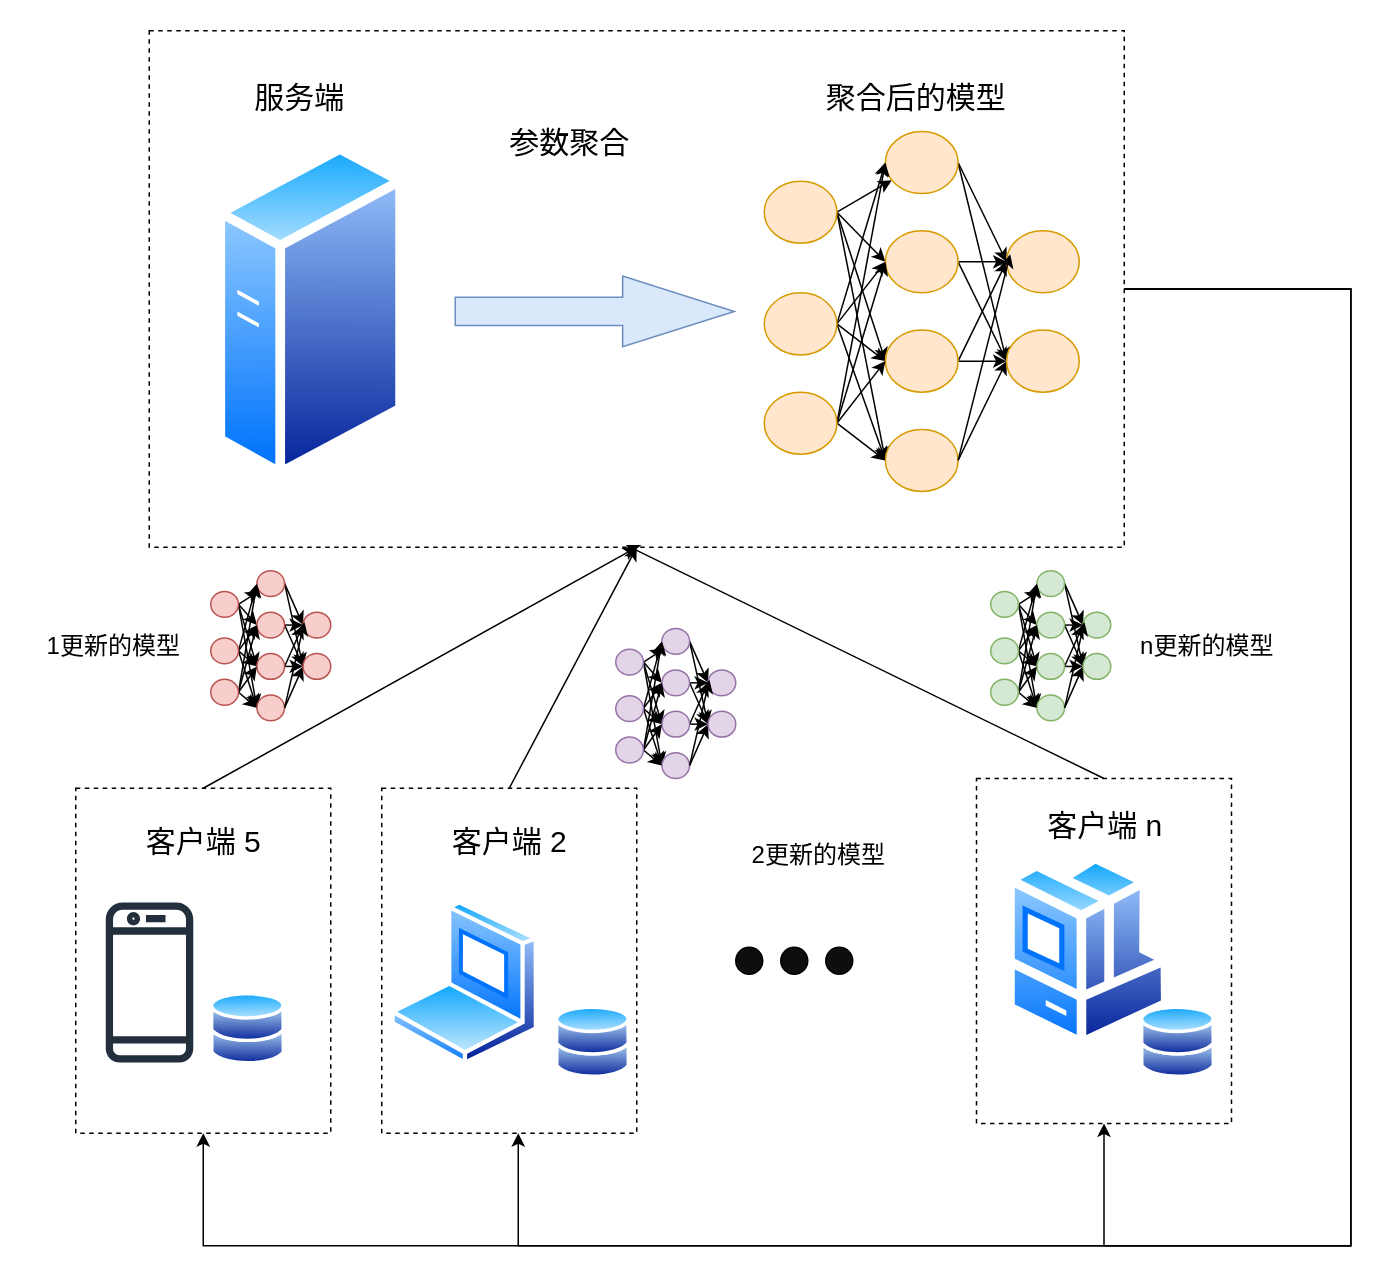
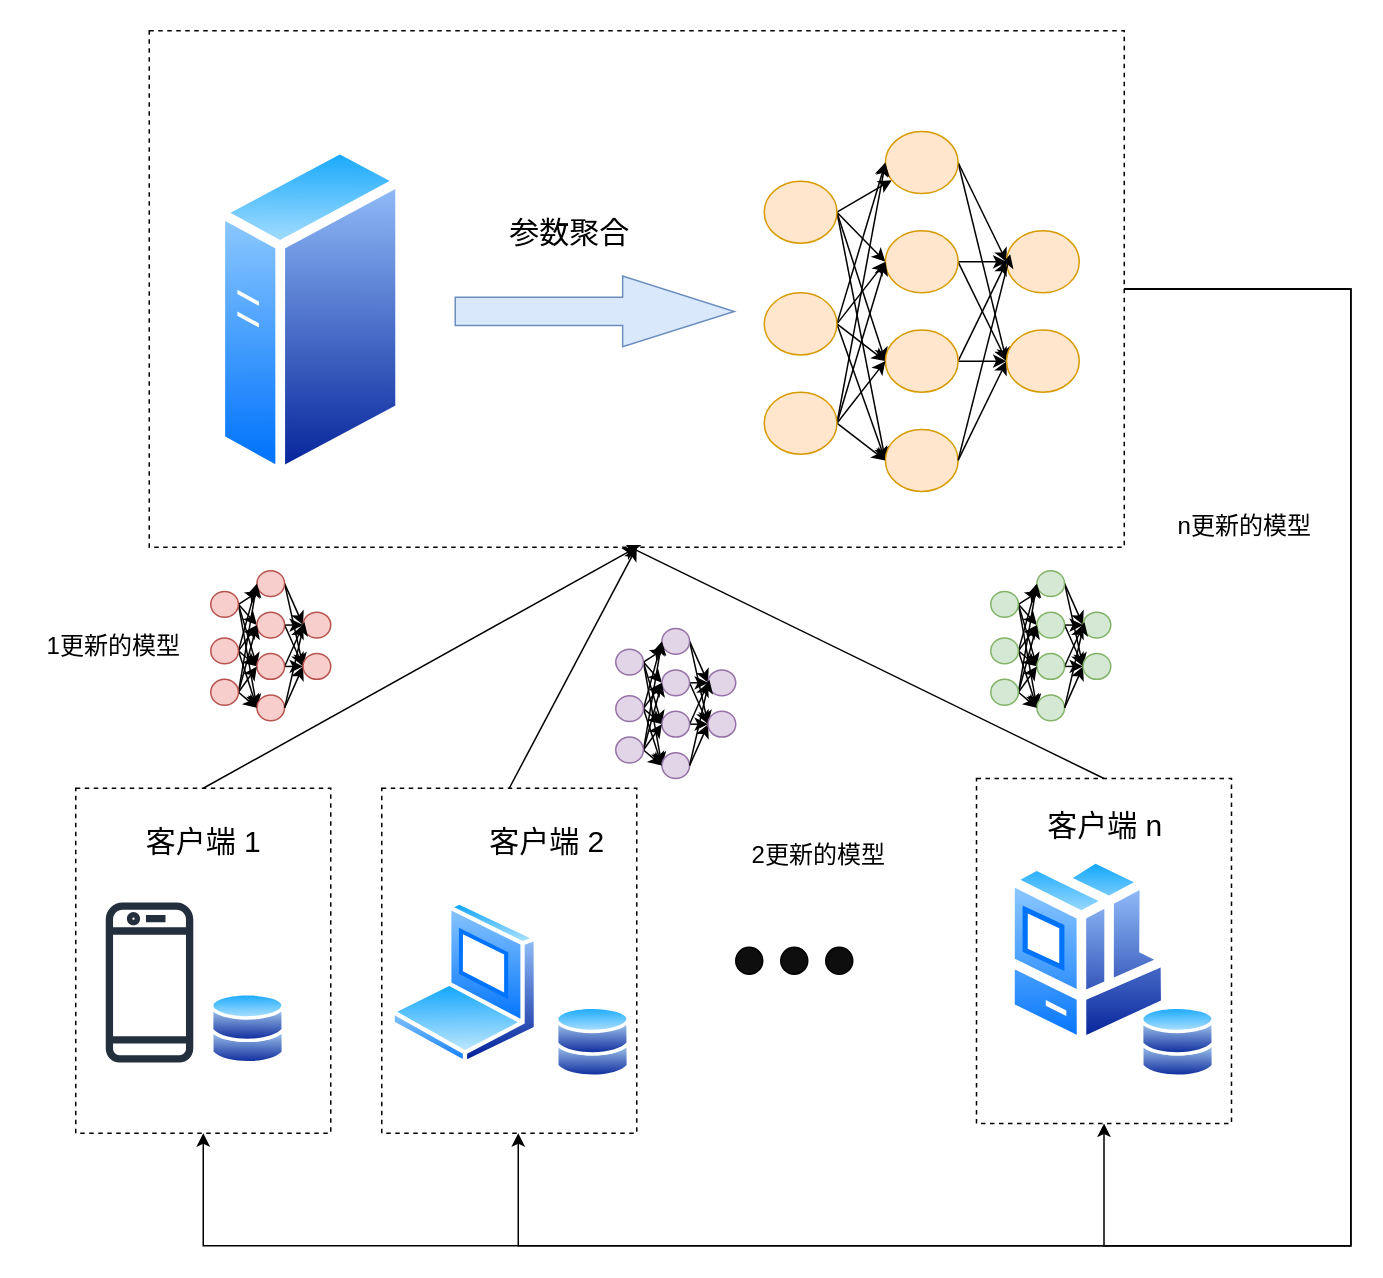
(299, 97) -> none
(916, 97) -> none
(569, 142) -> (569, 232)
(1207, 646) -> (1244, 526)
(204, 841) -> (204, 841)
(509, 841) -> (547, 841)
